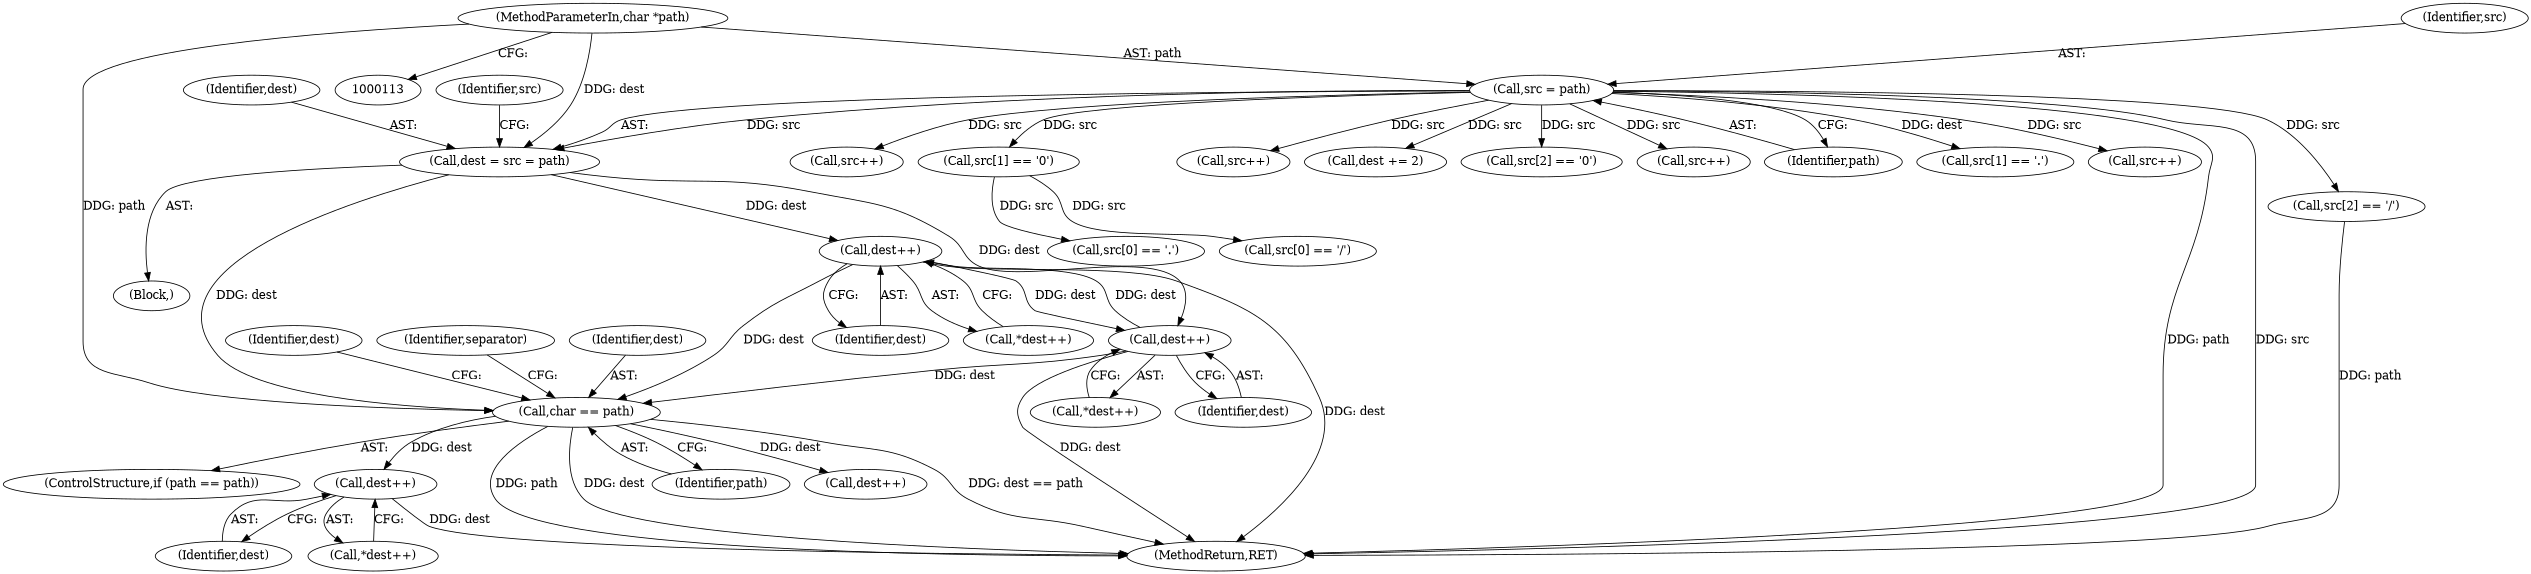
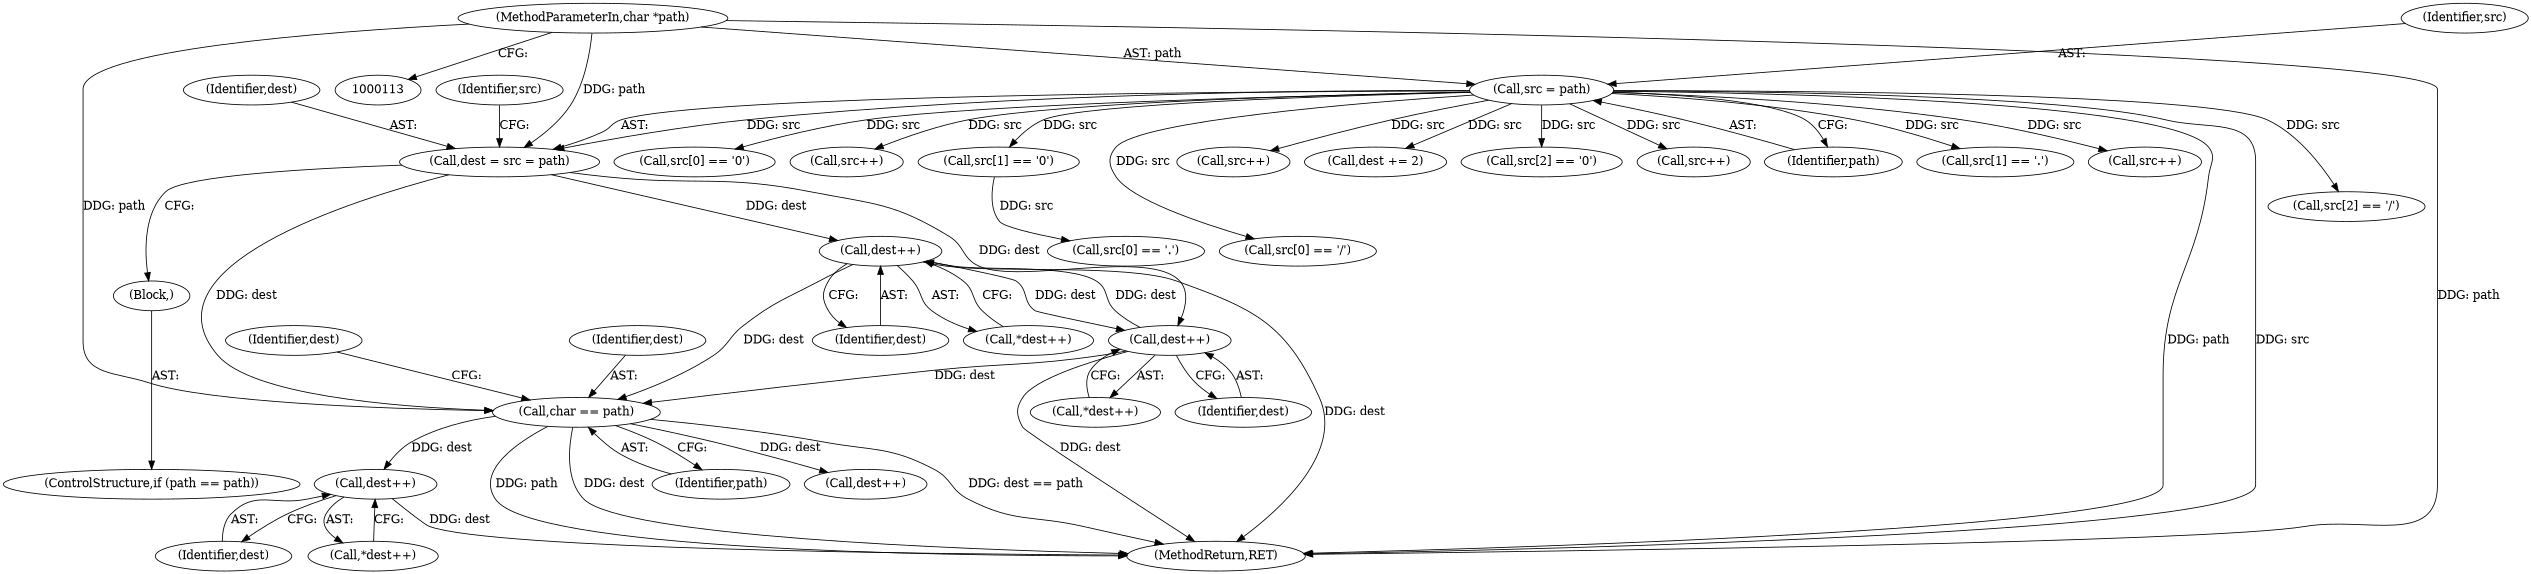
(614, 90) -> (614, 90)
(1932, 126) -> (1932, 126)
none -> (695, 162)
(181, 207) -> (181, 207)
(1120, 232) -> (1205, 122)
(466, 340) -> none
(364, 442) -> (152, 390)
(1969, 547) -> (2355, 72)
